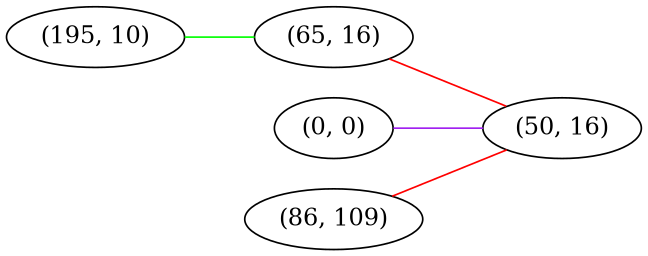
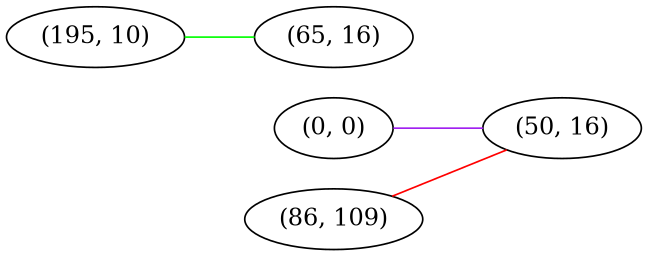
(448, 83) -> none
